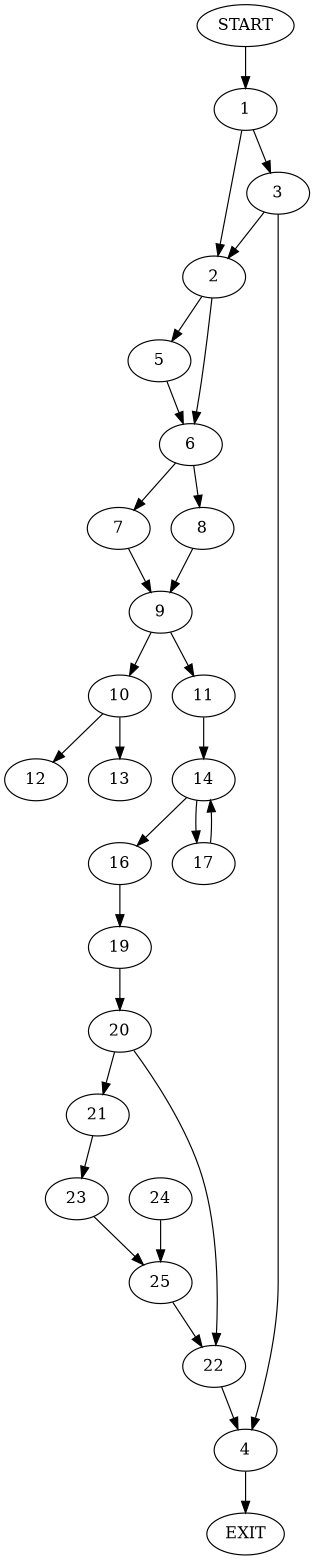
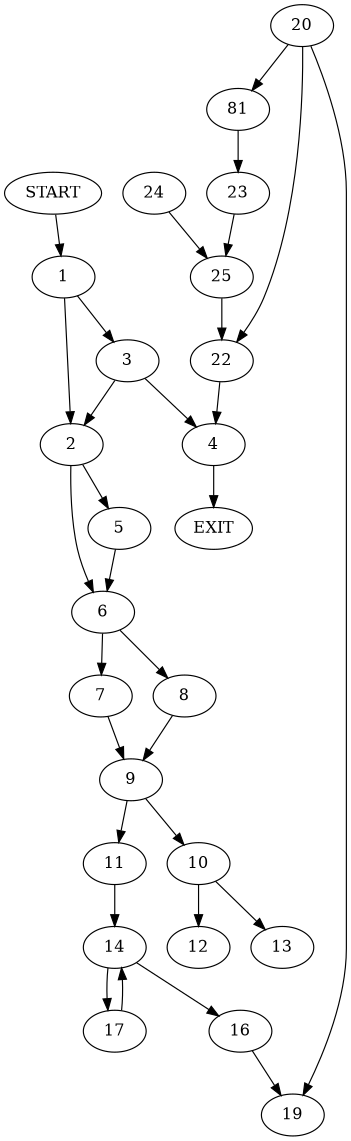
(120, 984) -> (346, 566)
(98, 1115) -> (238, 109)
